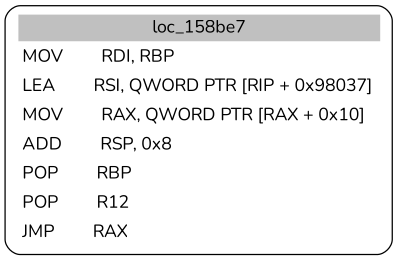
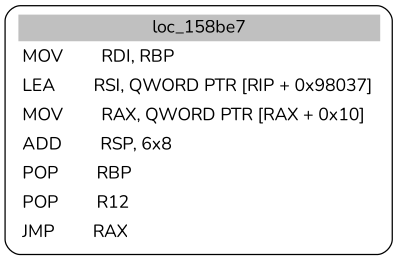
(97, 144) -> (97, 144)
